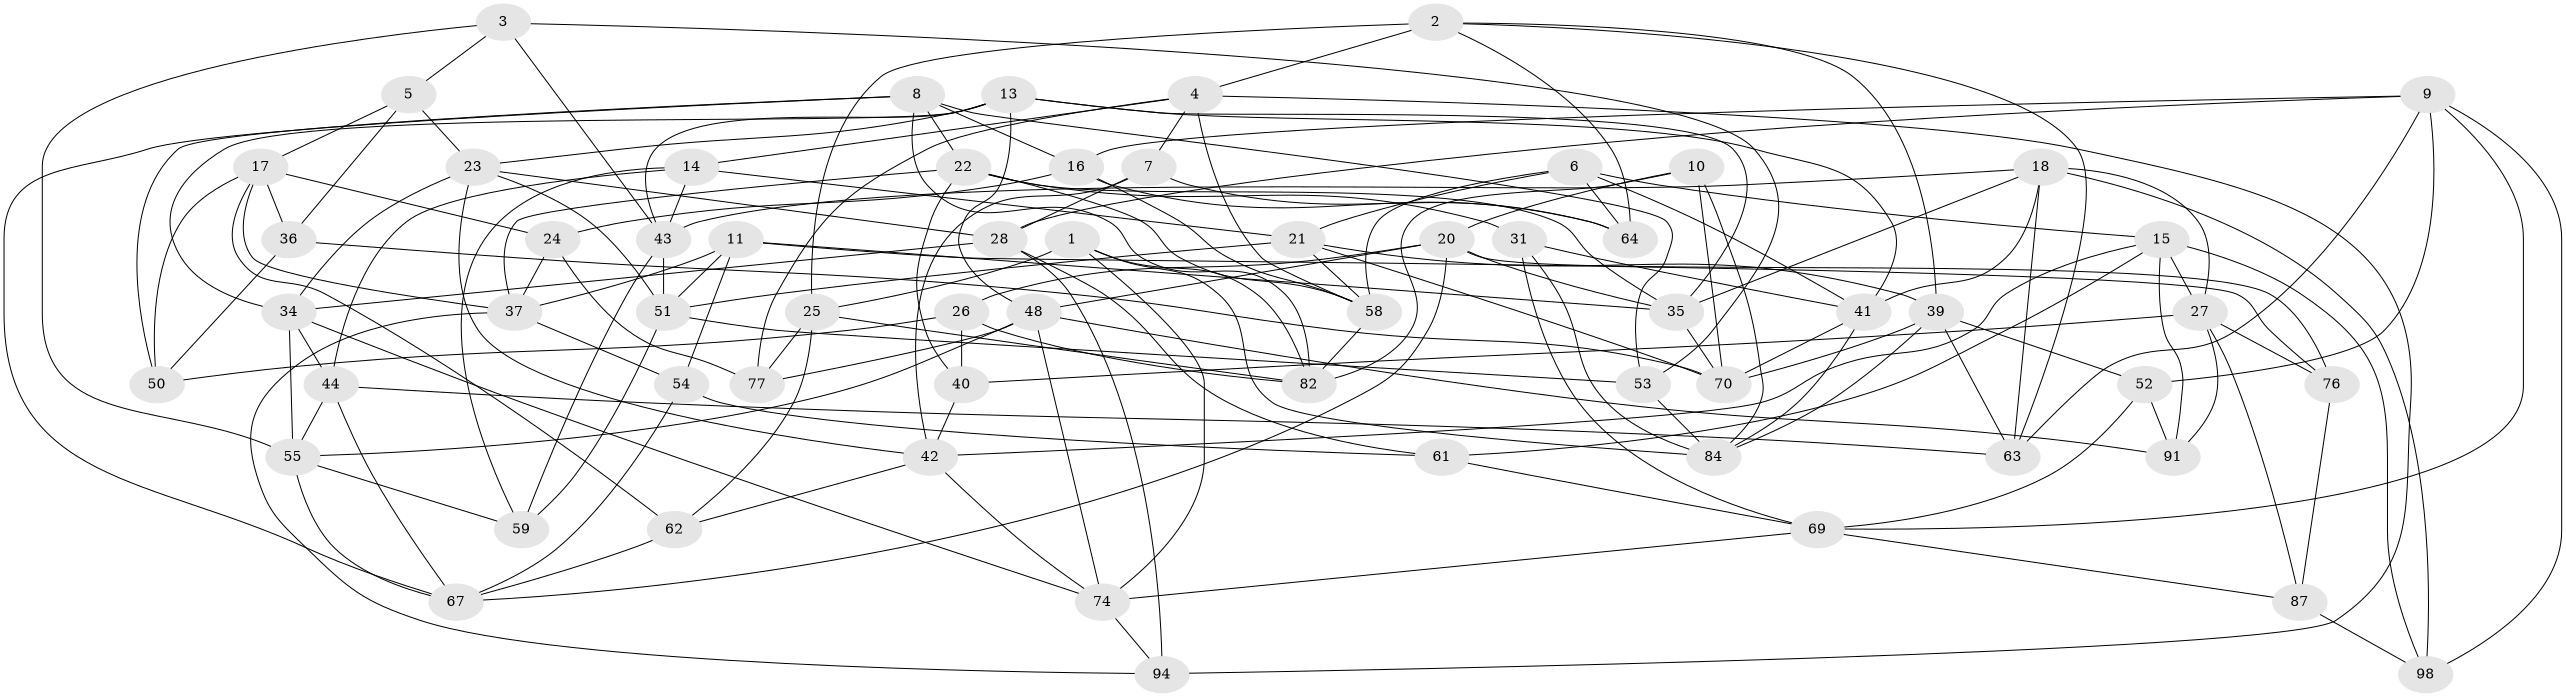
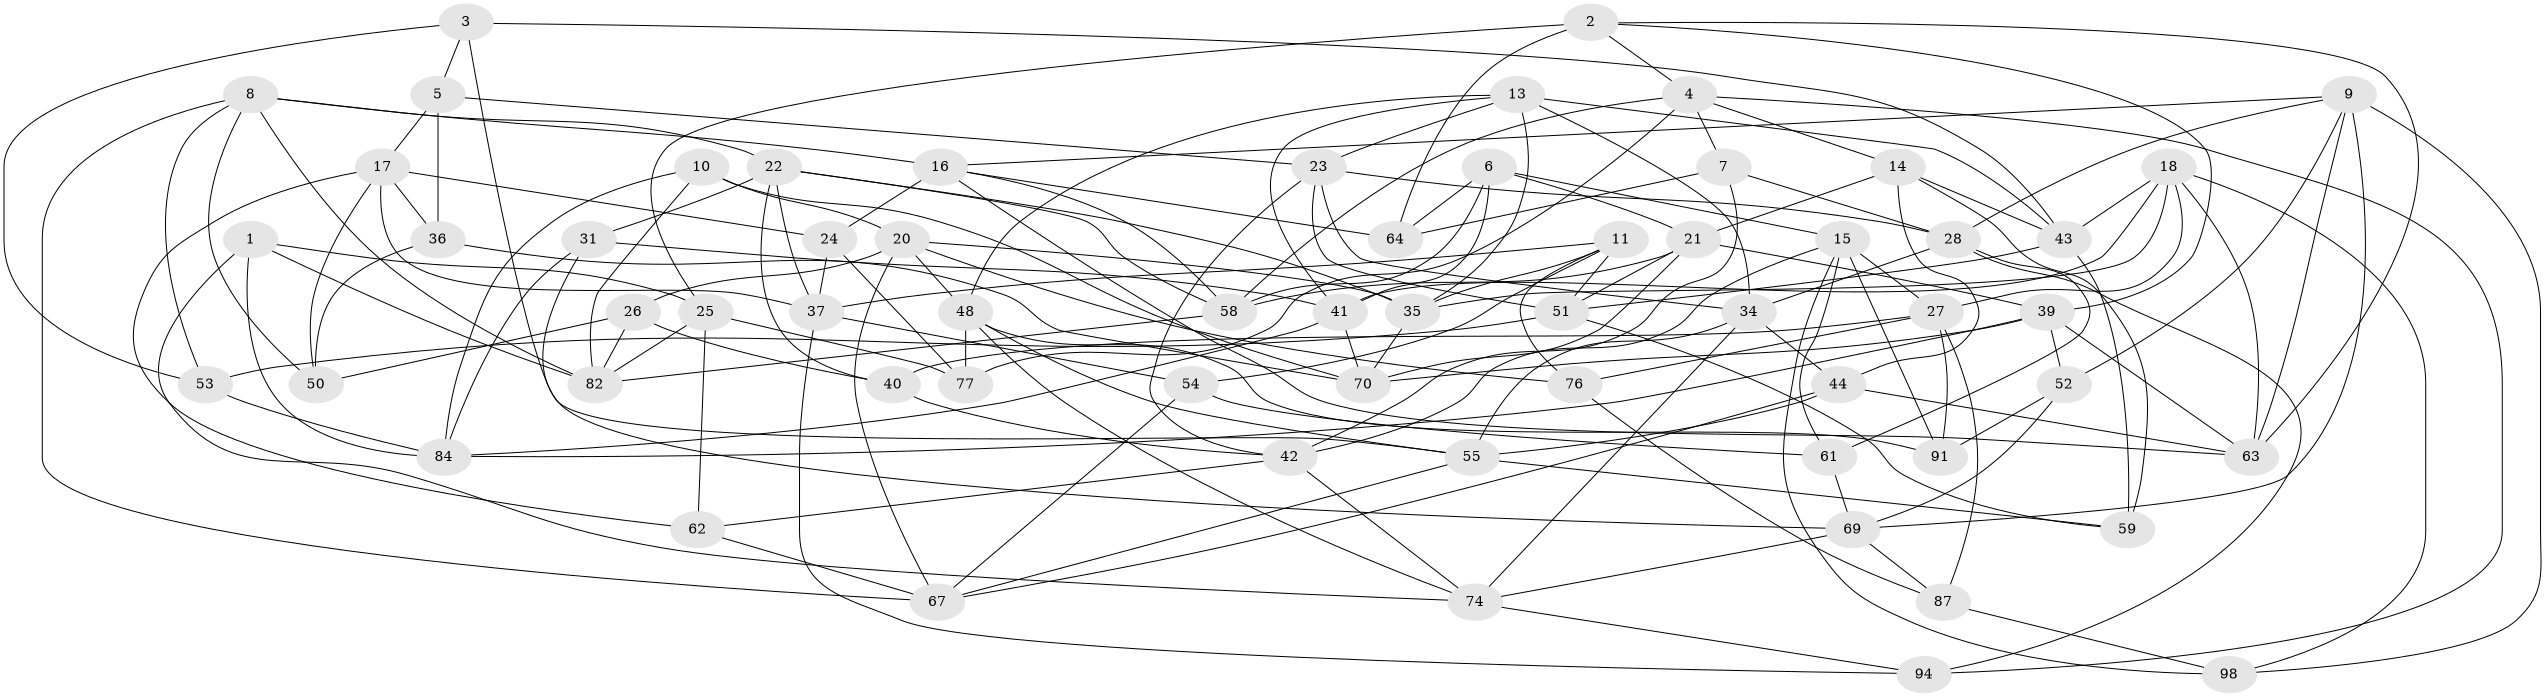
none -> (1394, 416)
